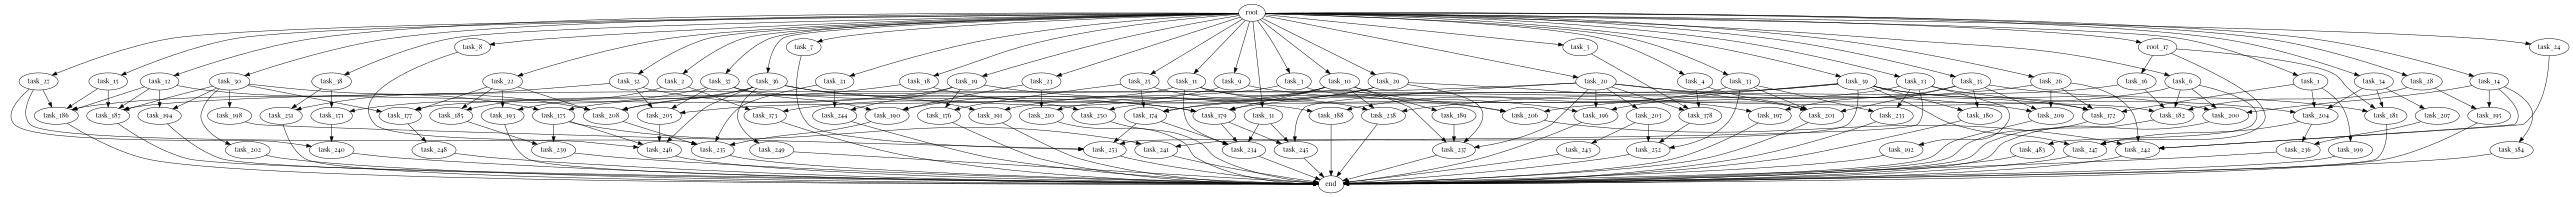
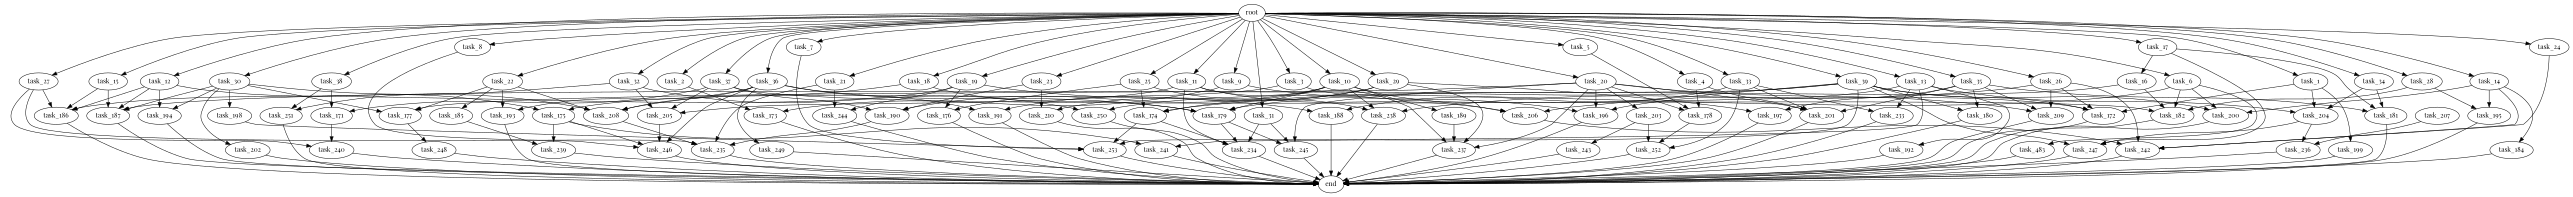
(2158, 47) -> (2158, 47)
(567, 99) -> none
(2406, 99) -> none
